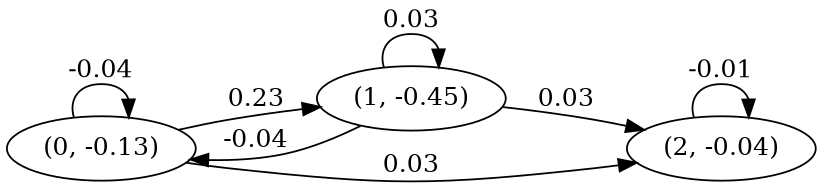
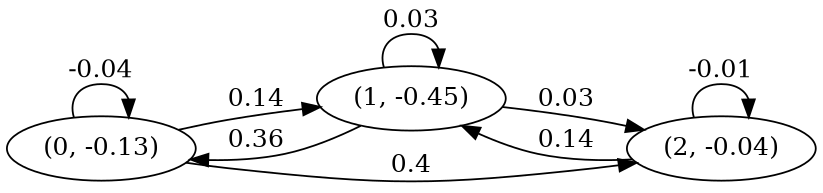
(256, 99) -> (256, 99)
(256, 140) -> (256, 140)
none -> (554, 157)
(411, 165) -> (411, 165)
